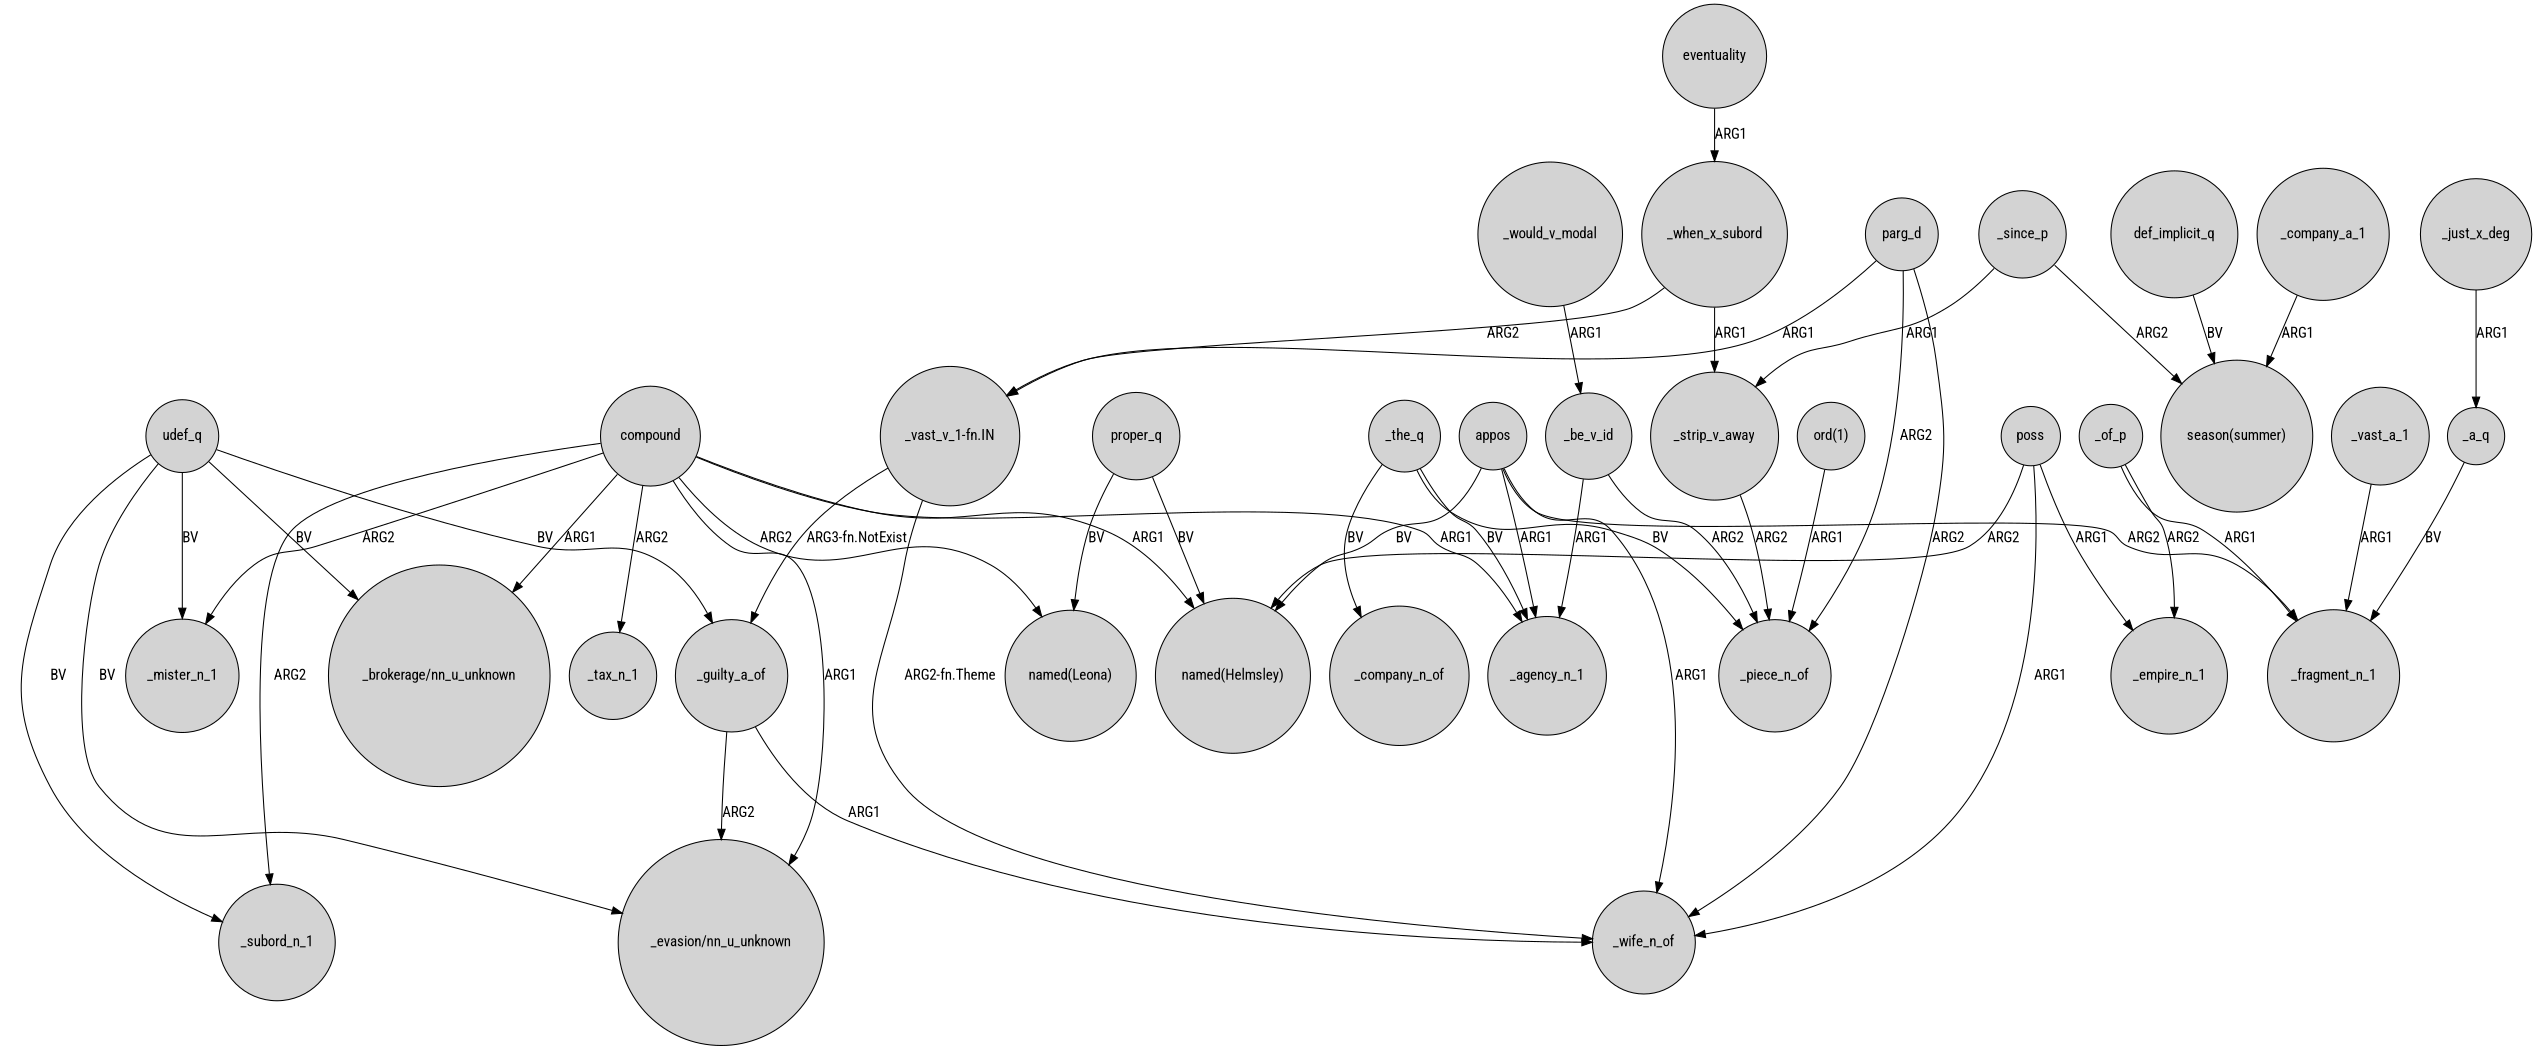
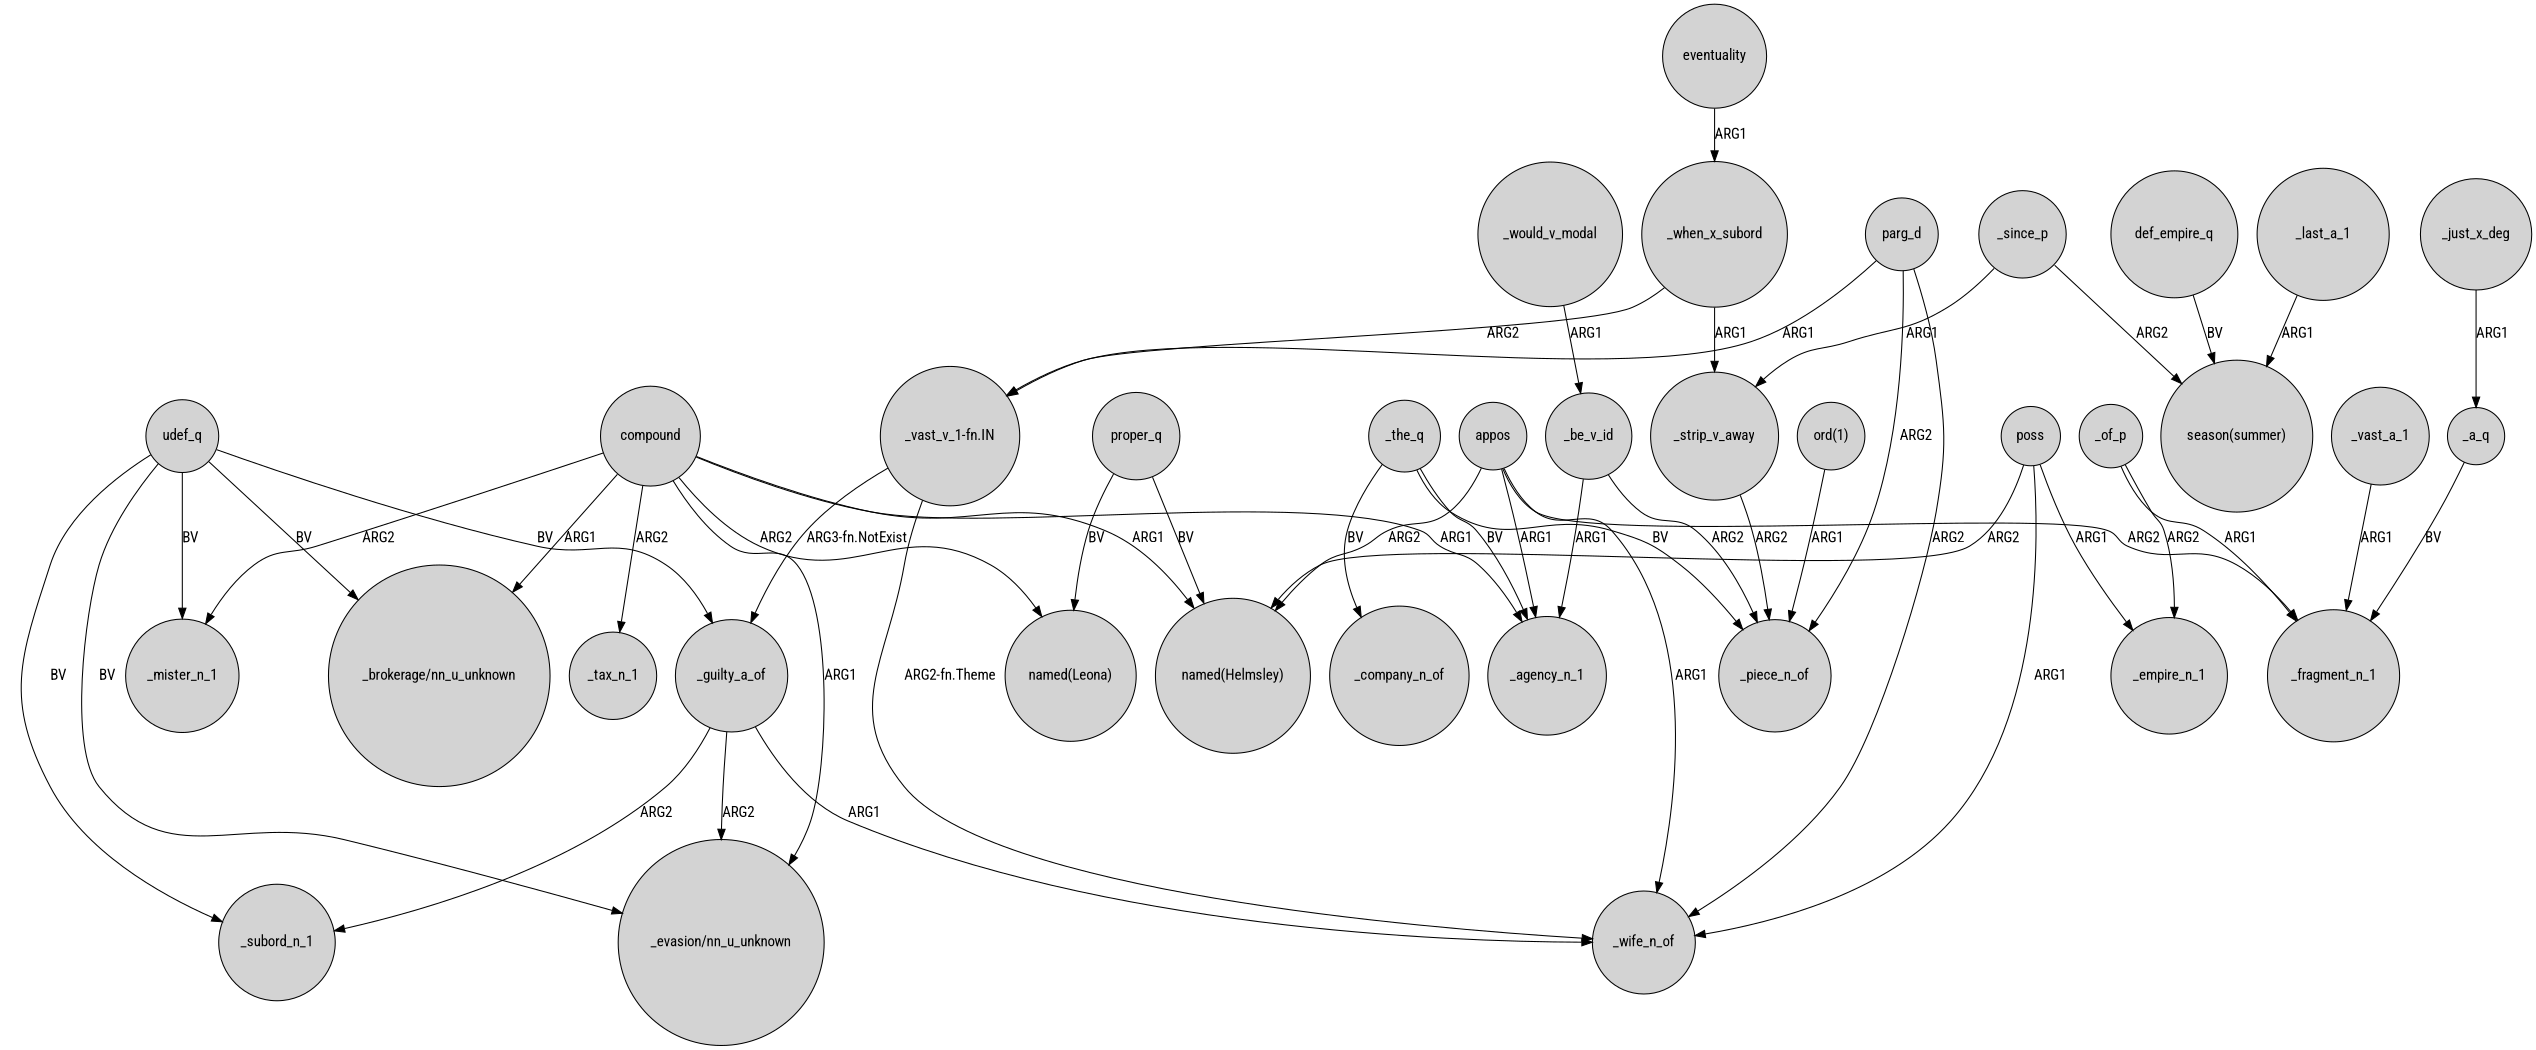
(2174, 234) -> (2174, 234)
(2323, 234) -> (2323, 234)
(1404, 538) -> (1404, 538)
(286, 541) -> (547, 861)
